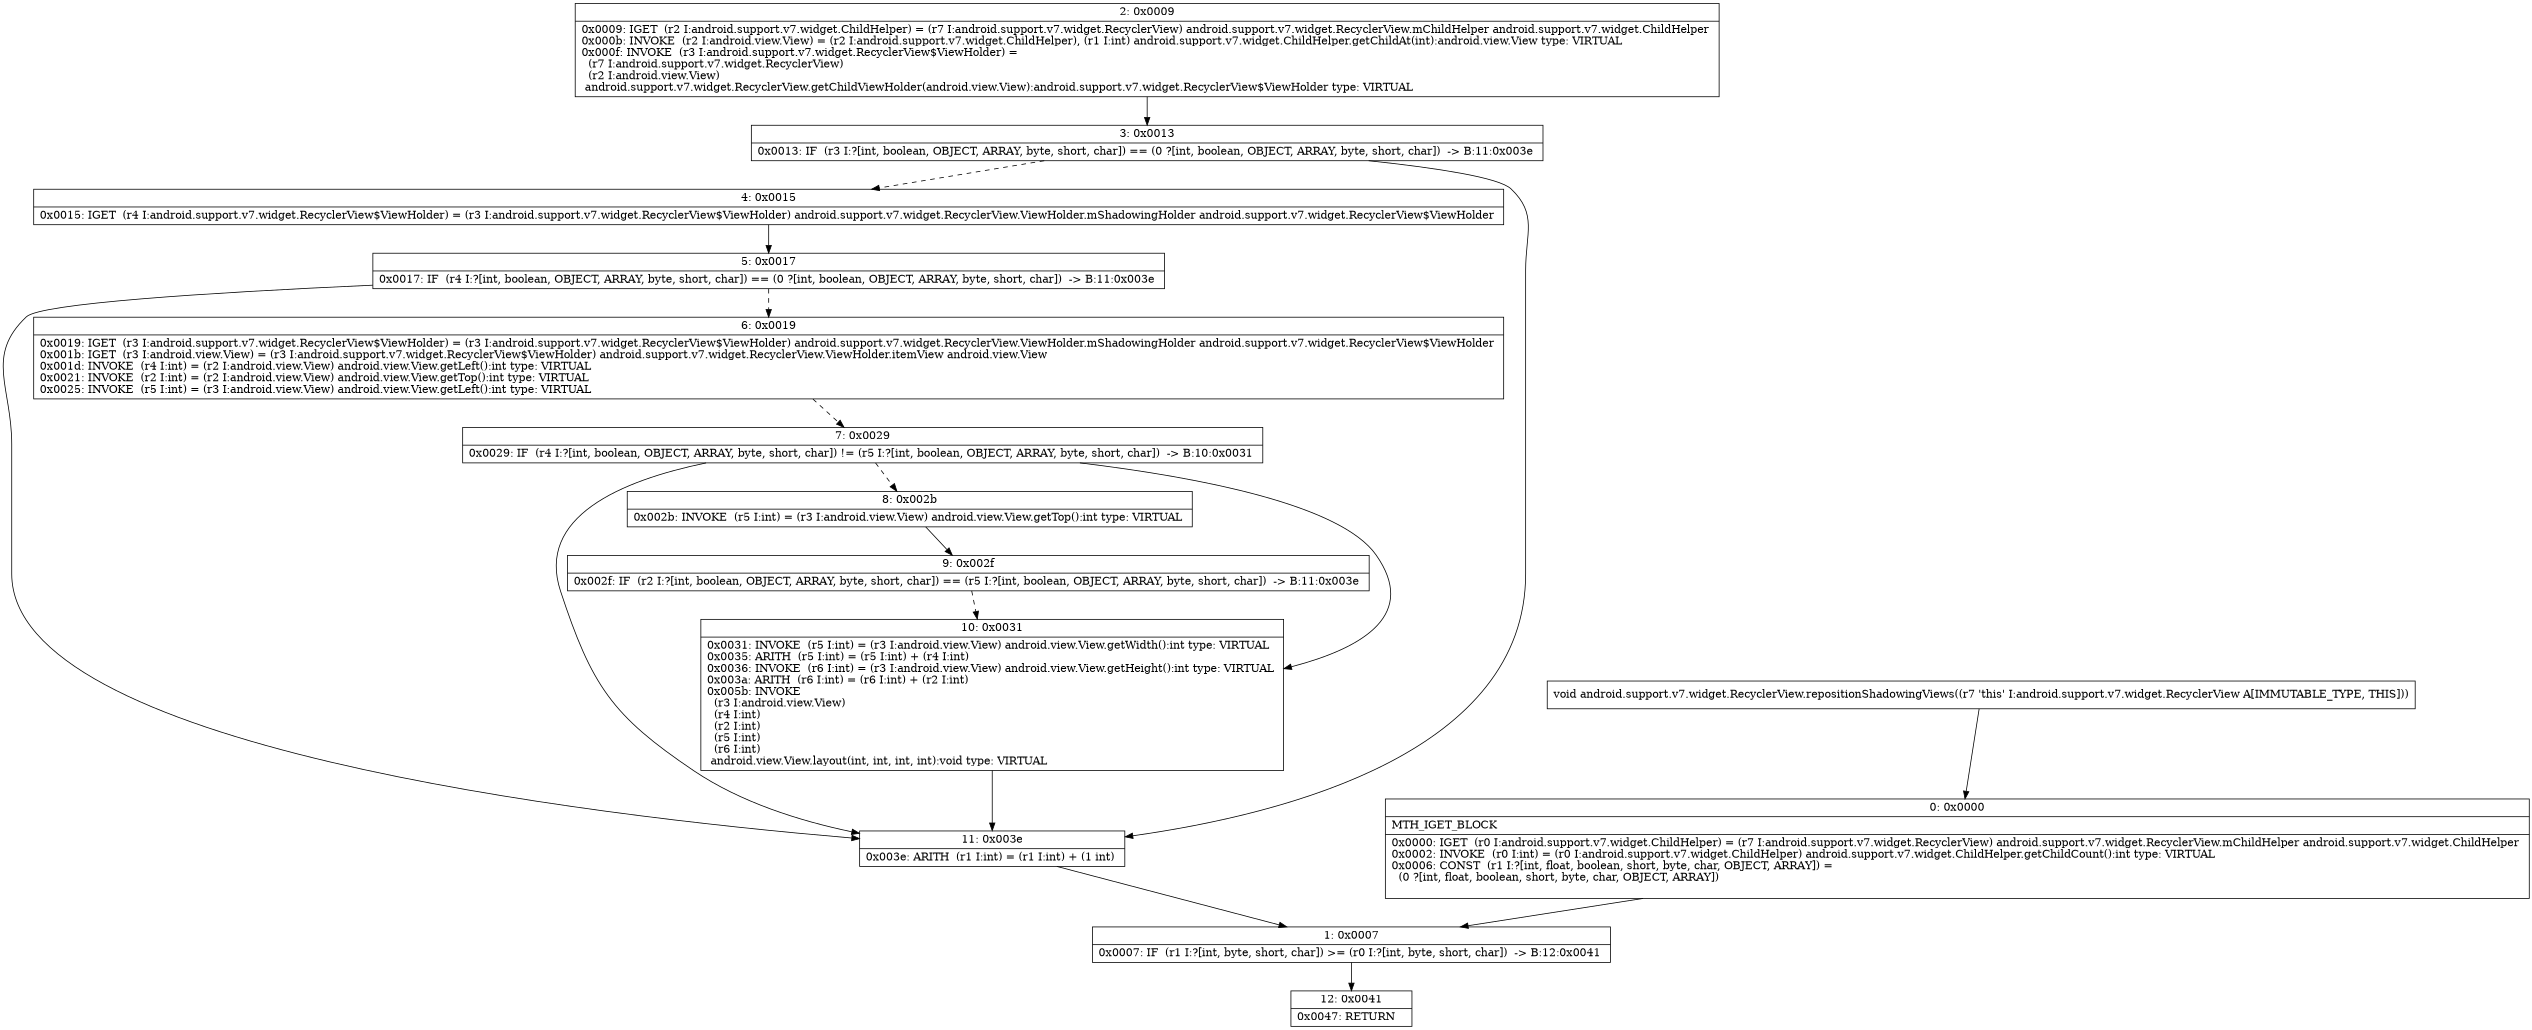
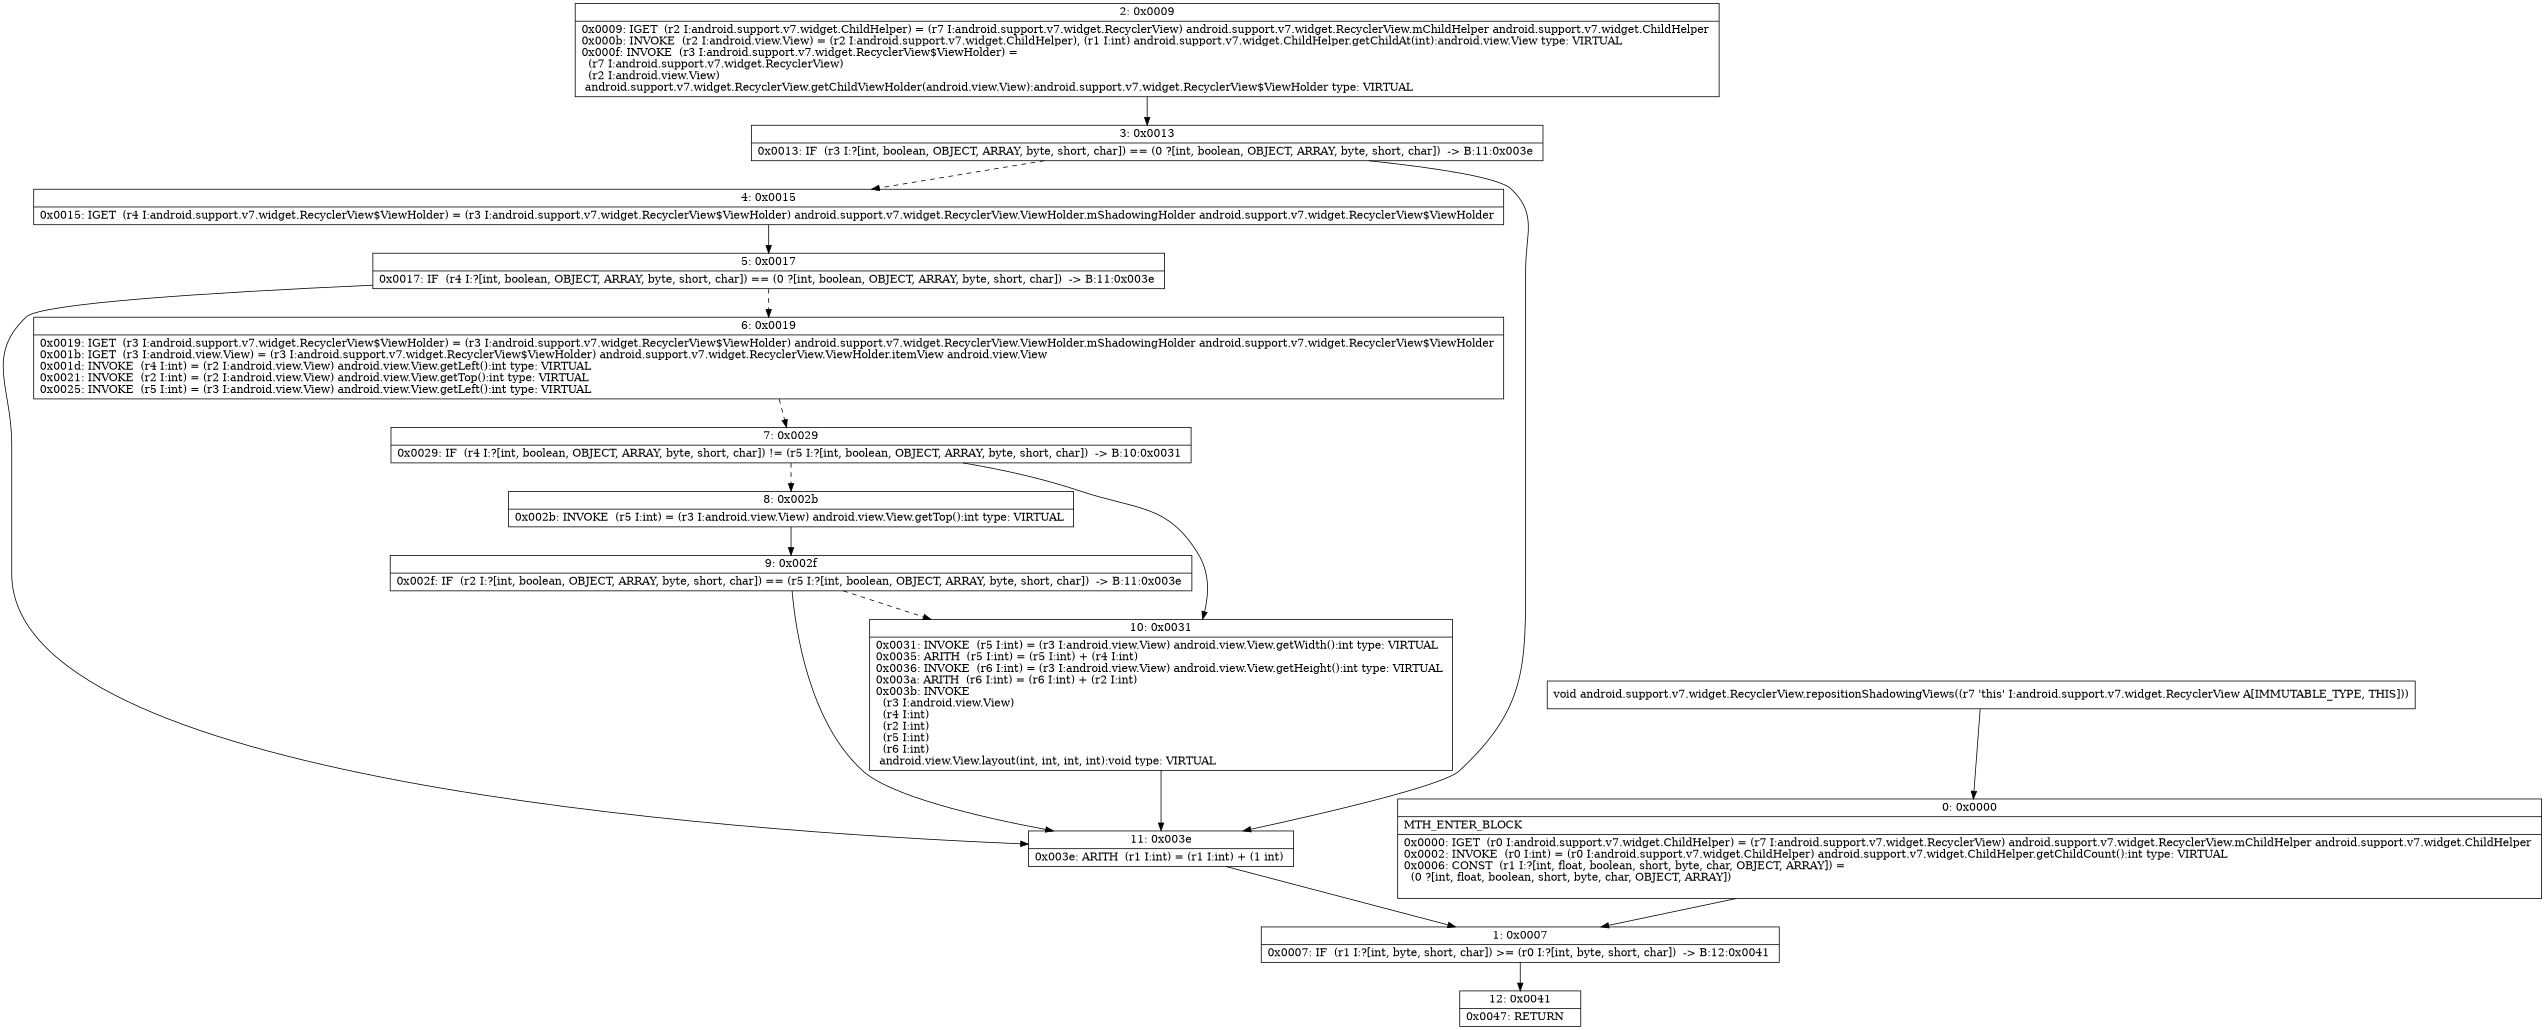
(594, 674) -> (862, 770)
(758, 692) -> (926, 692)
(1444, 825) -> (1463, 825)
